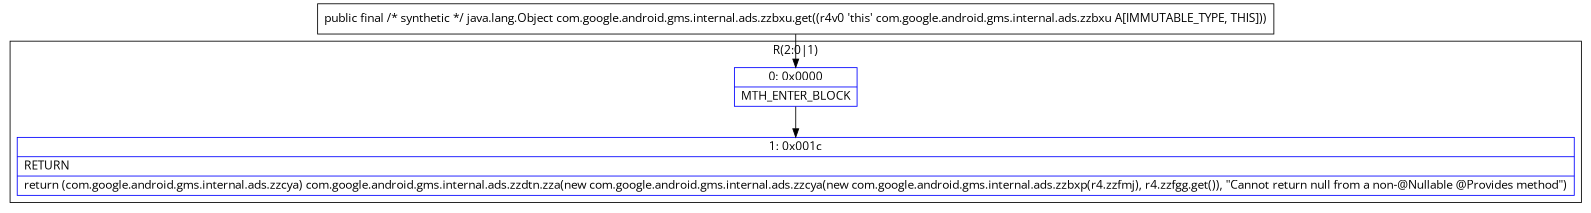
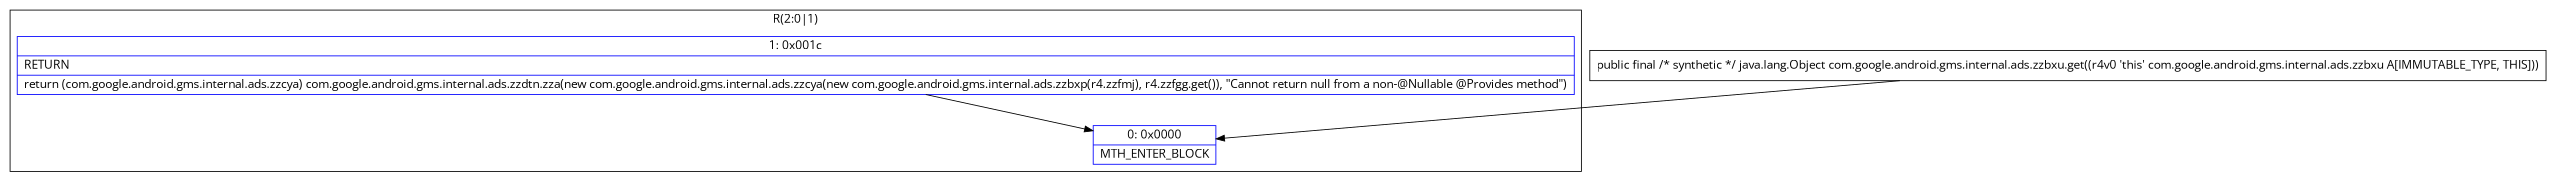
(796, 118) -> (1005, 112)
